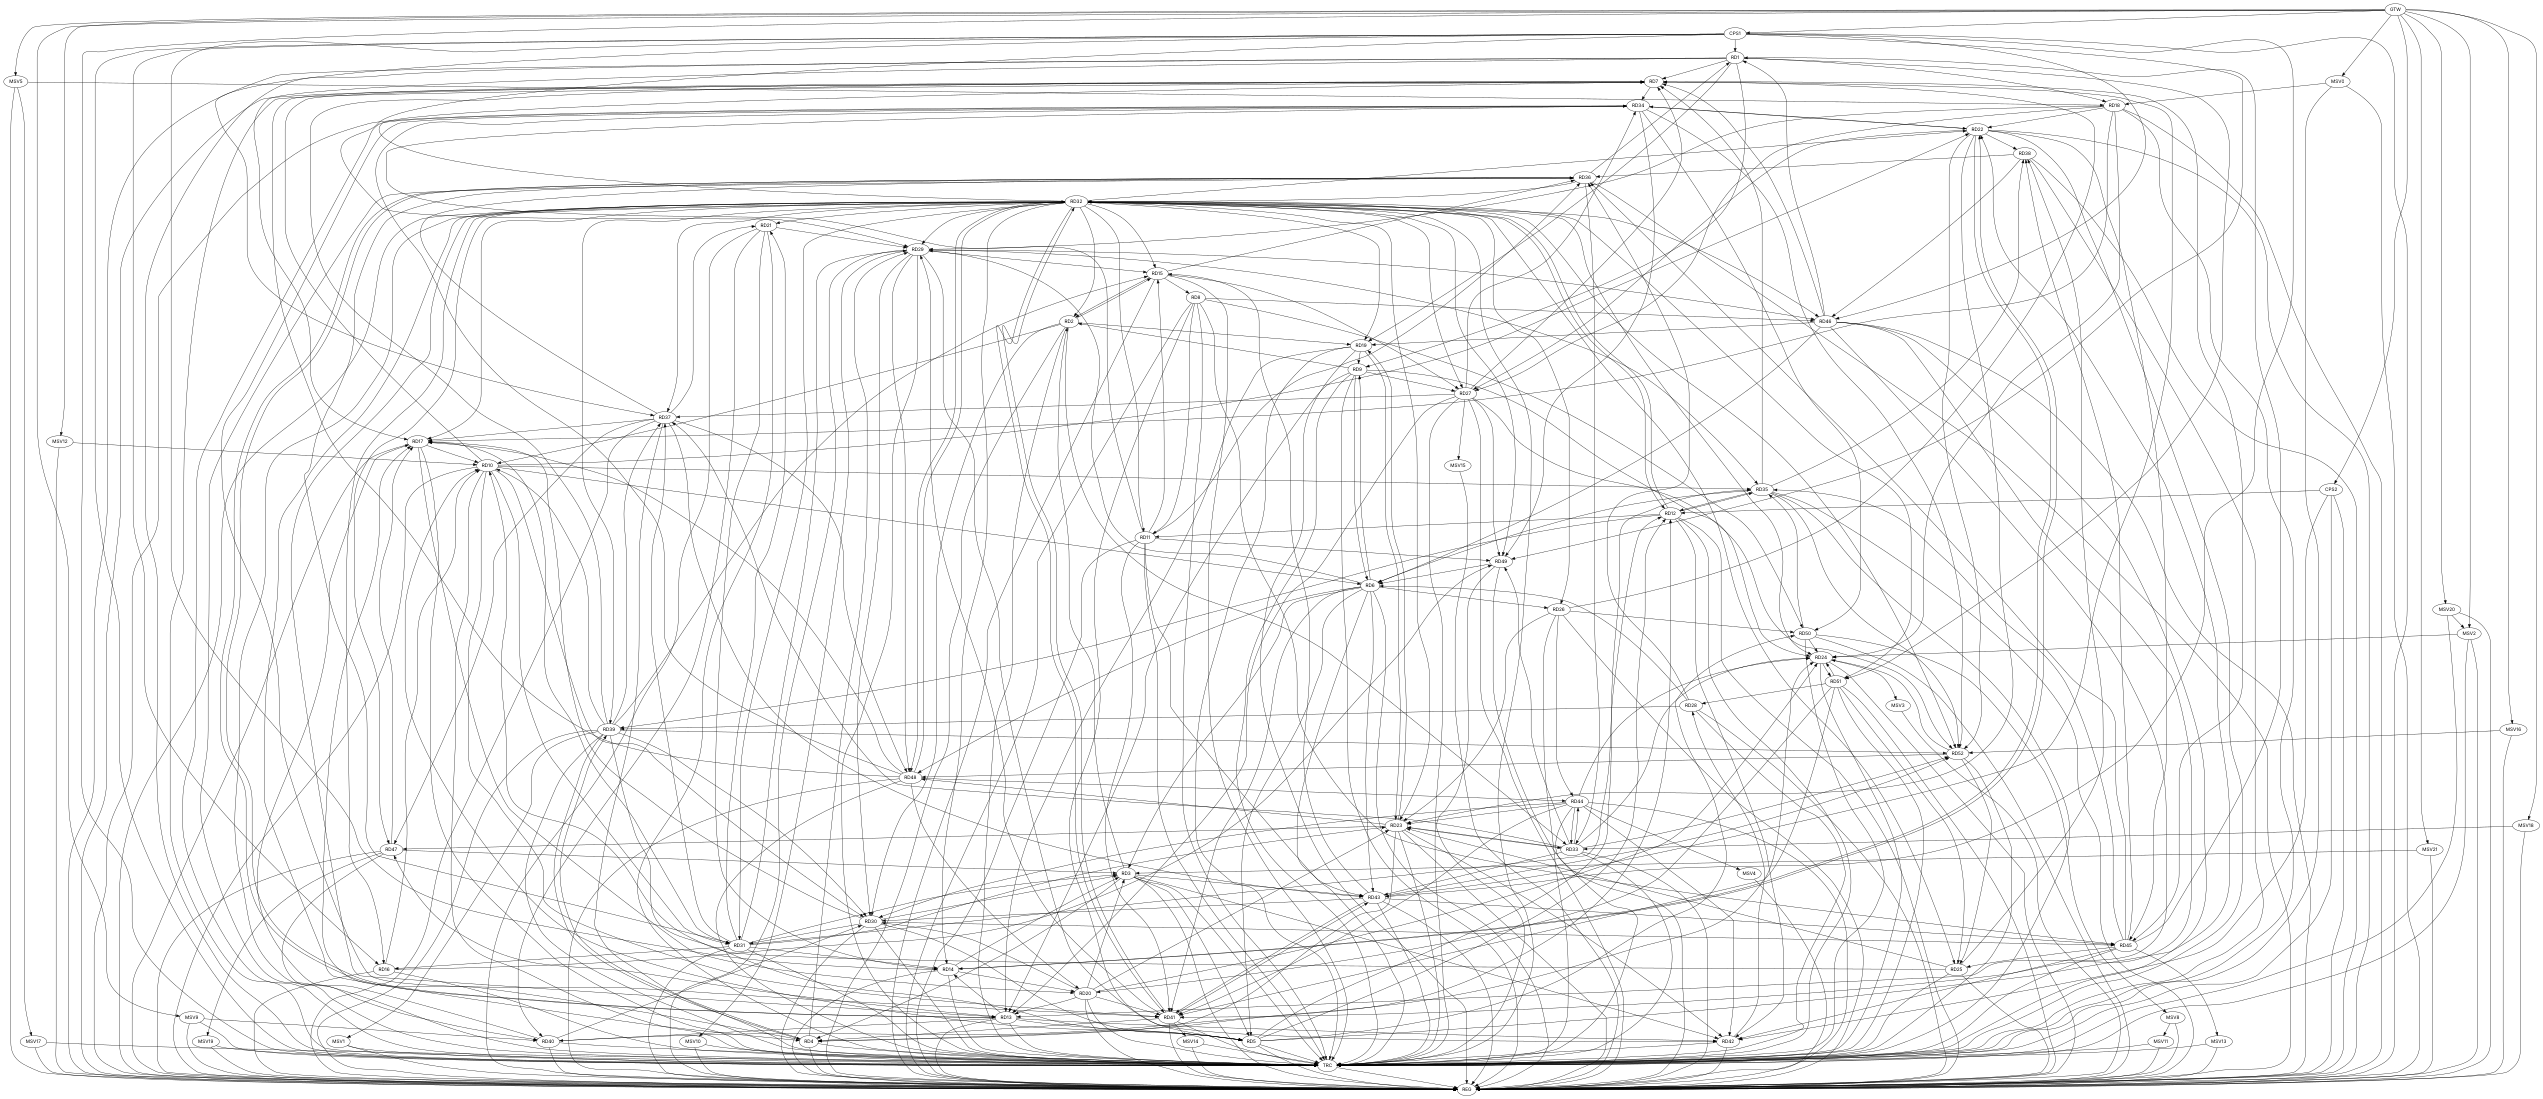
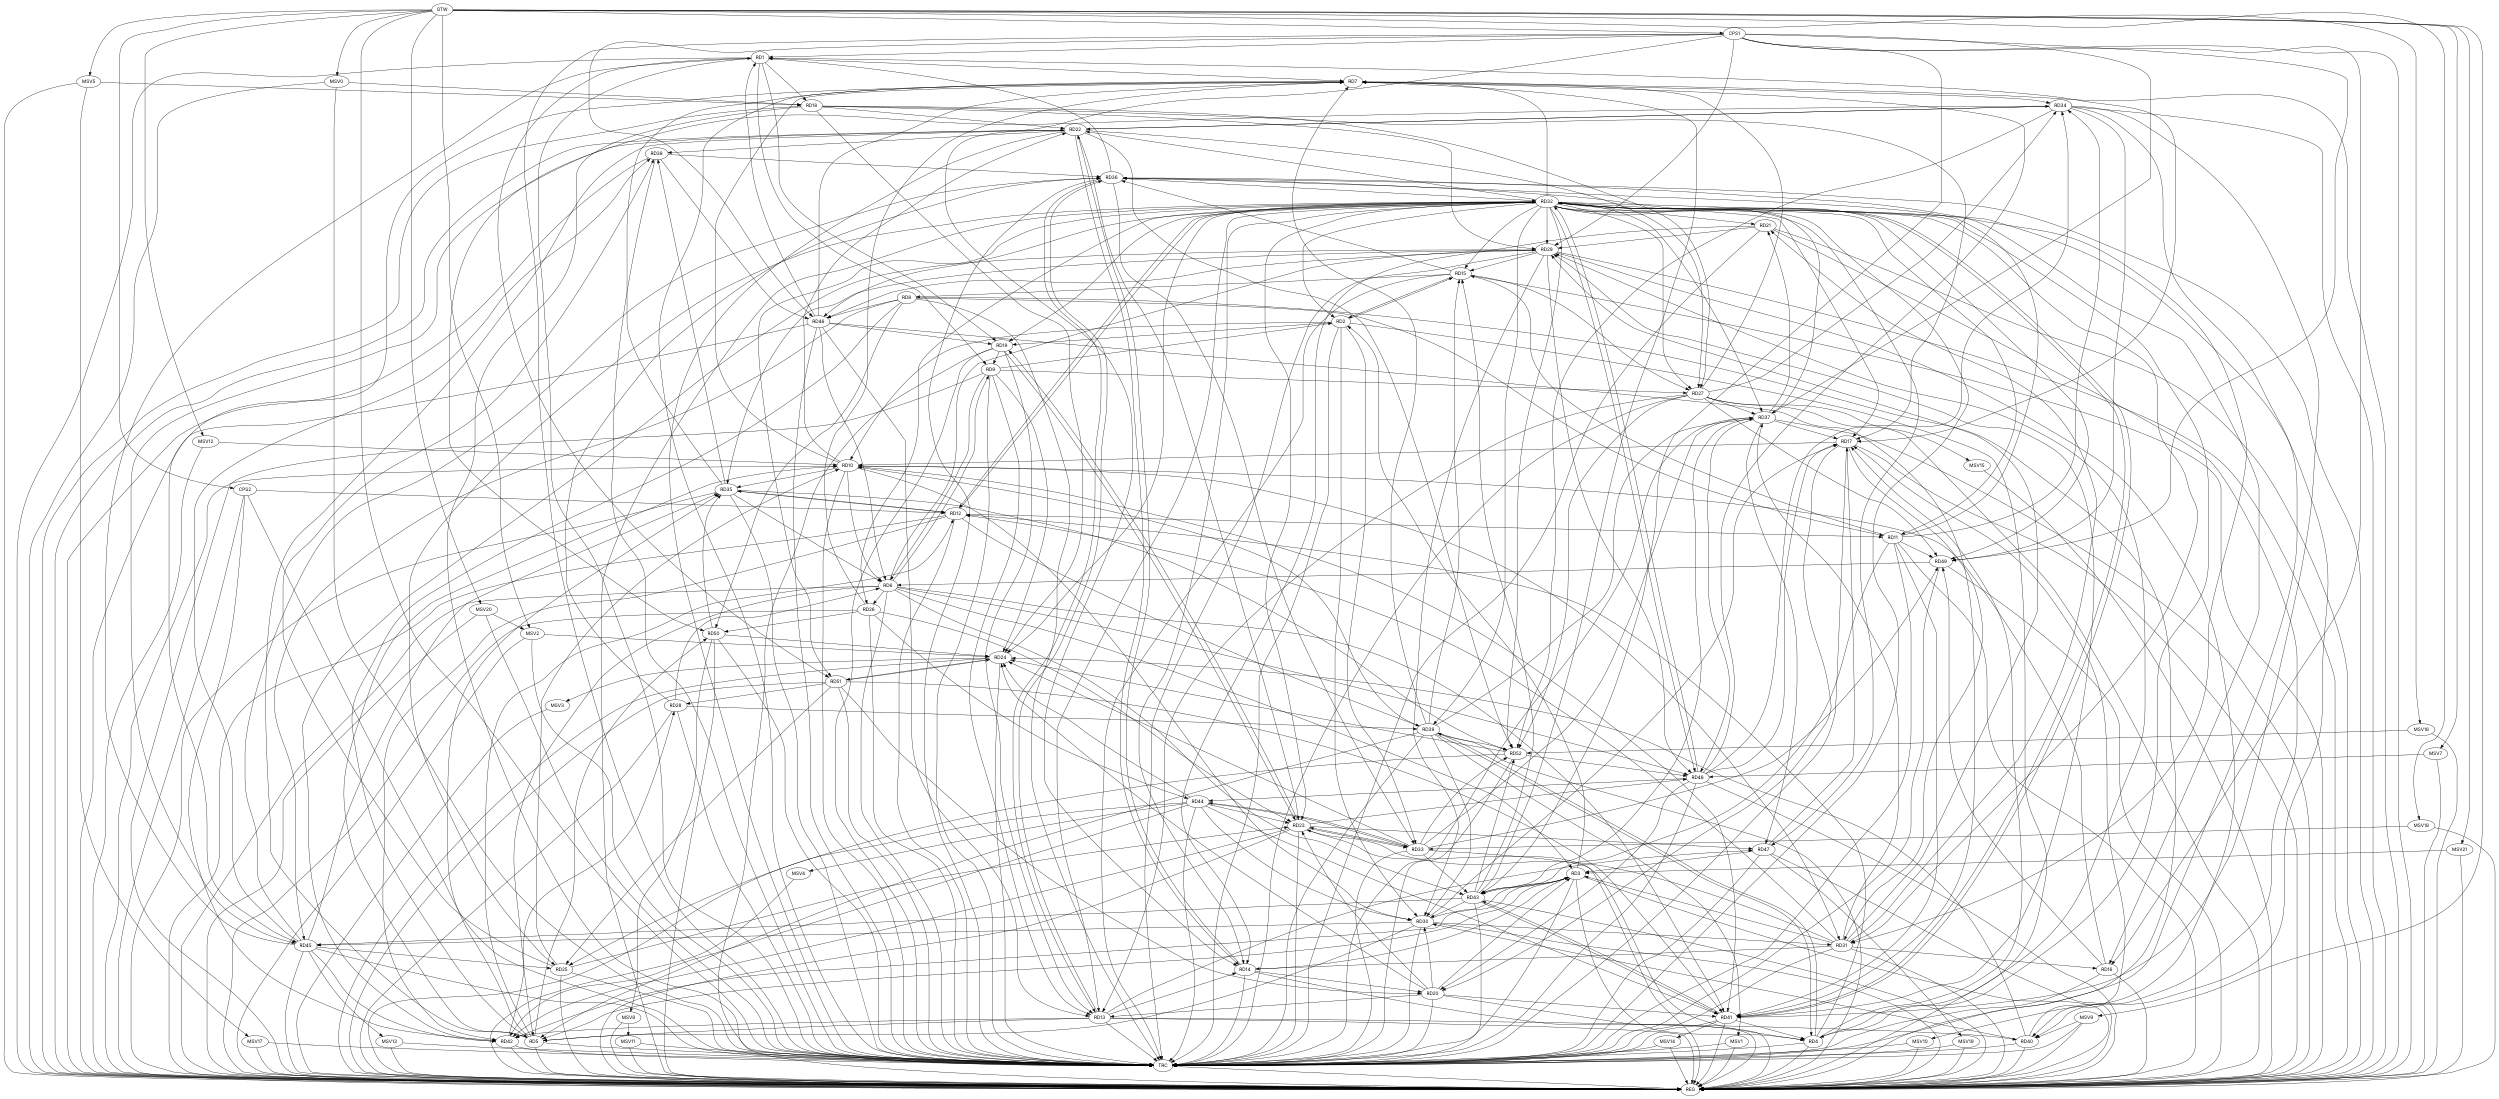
none -> (2436, 754)
none -> (925, 1084)
